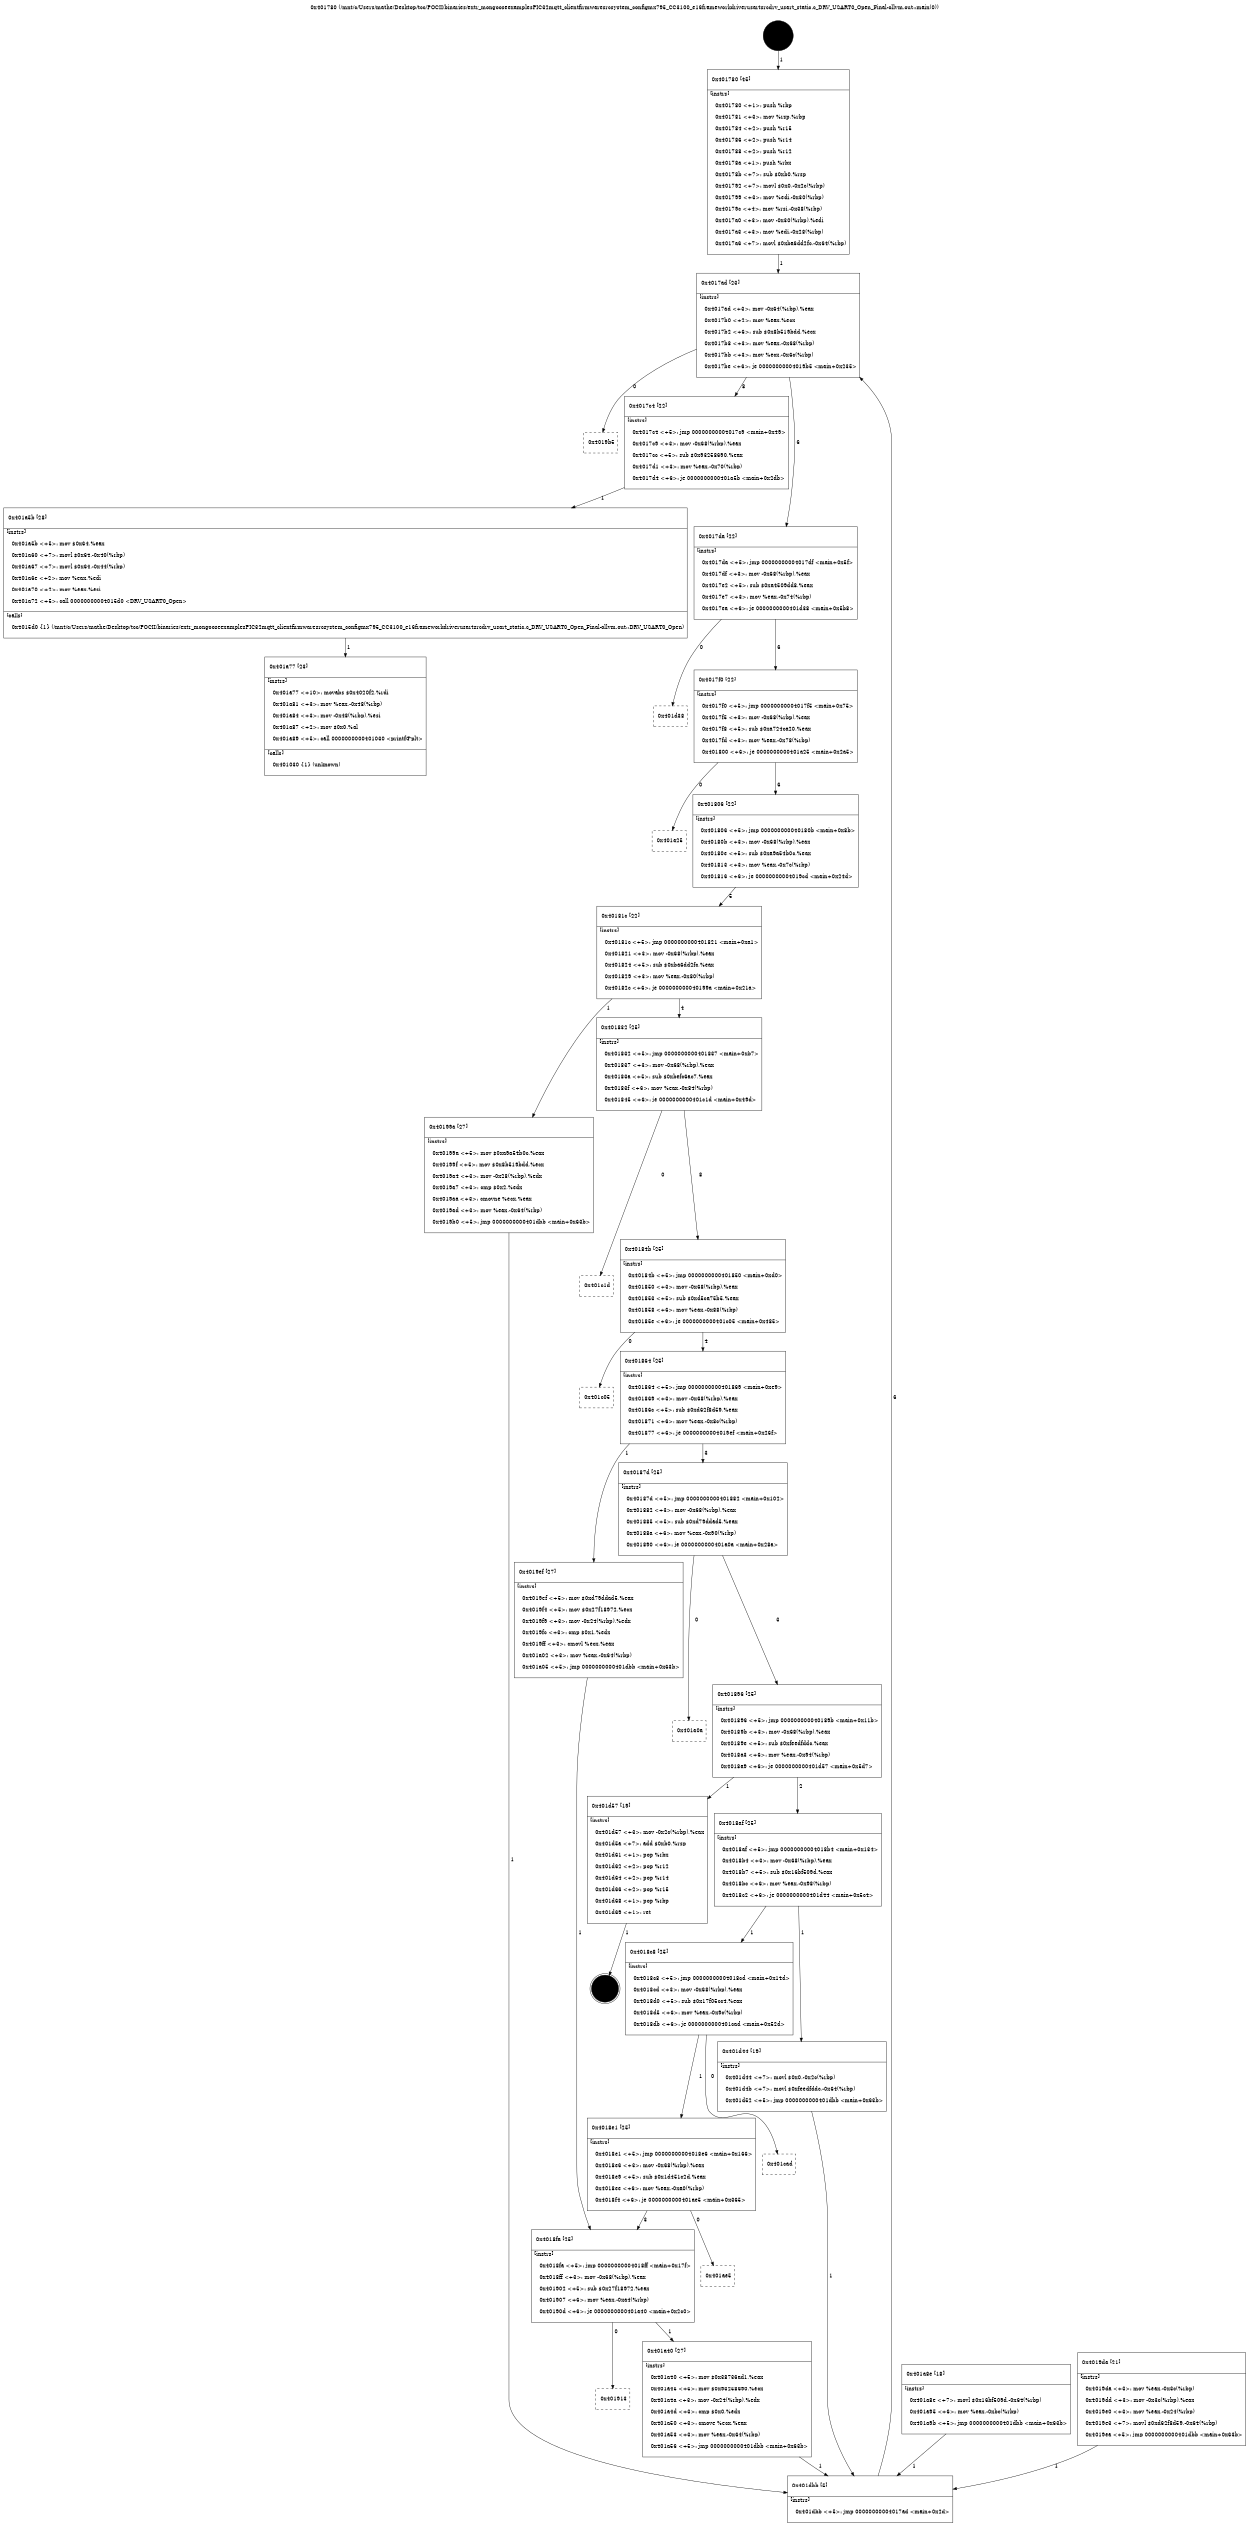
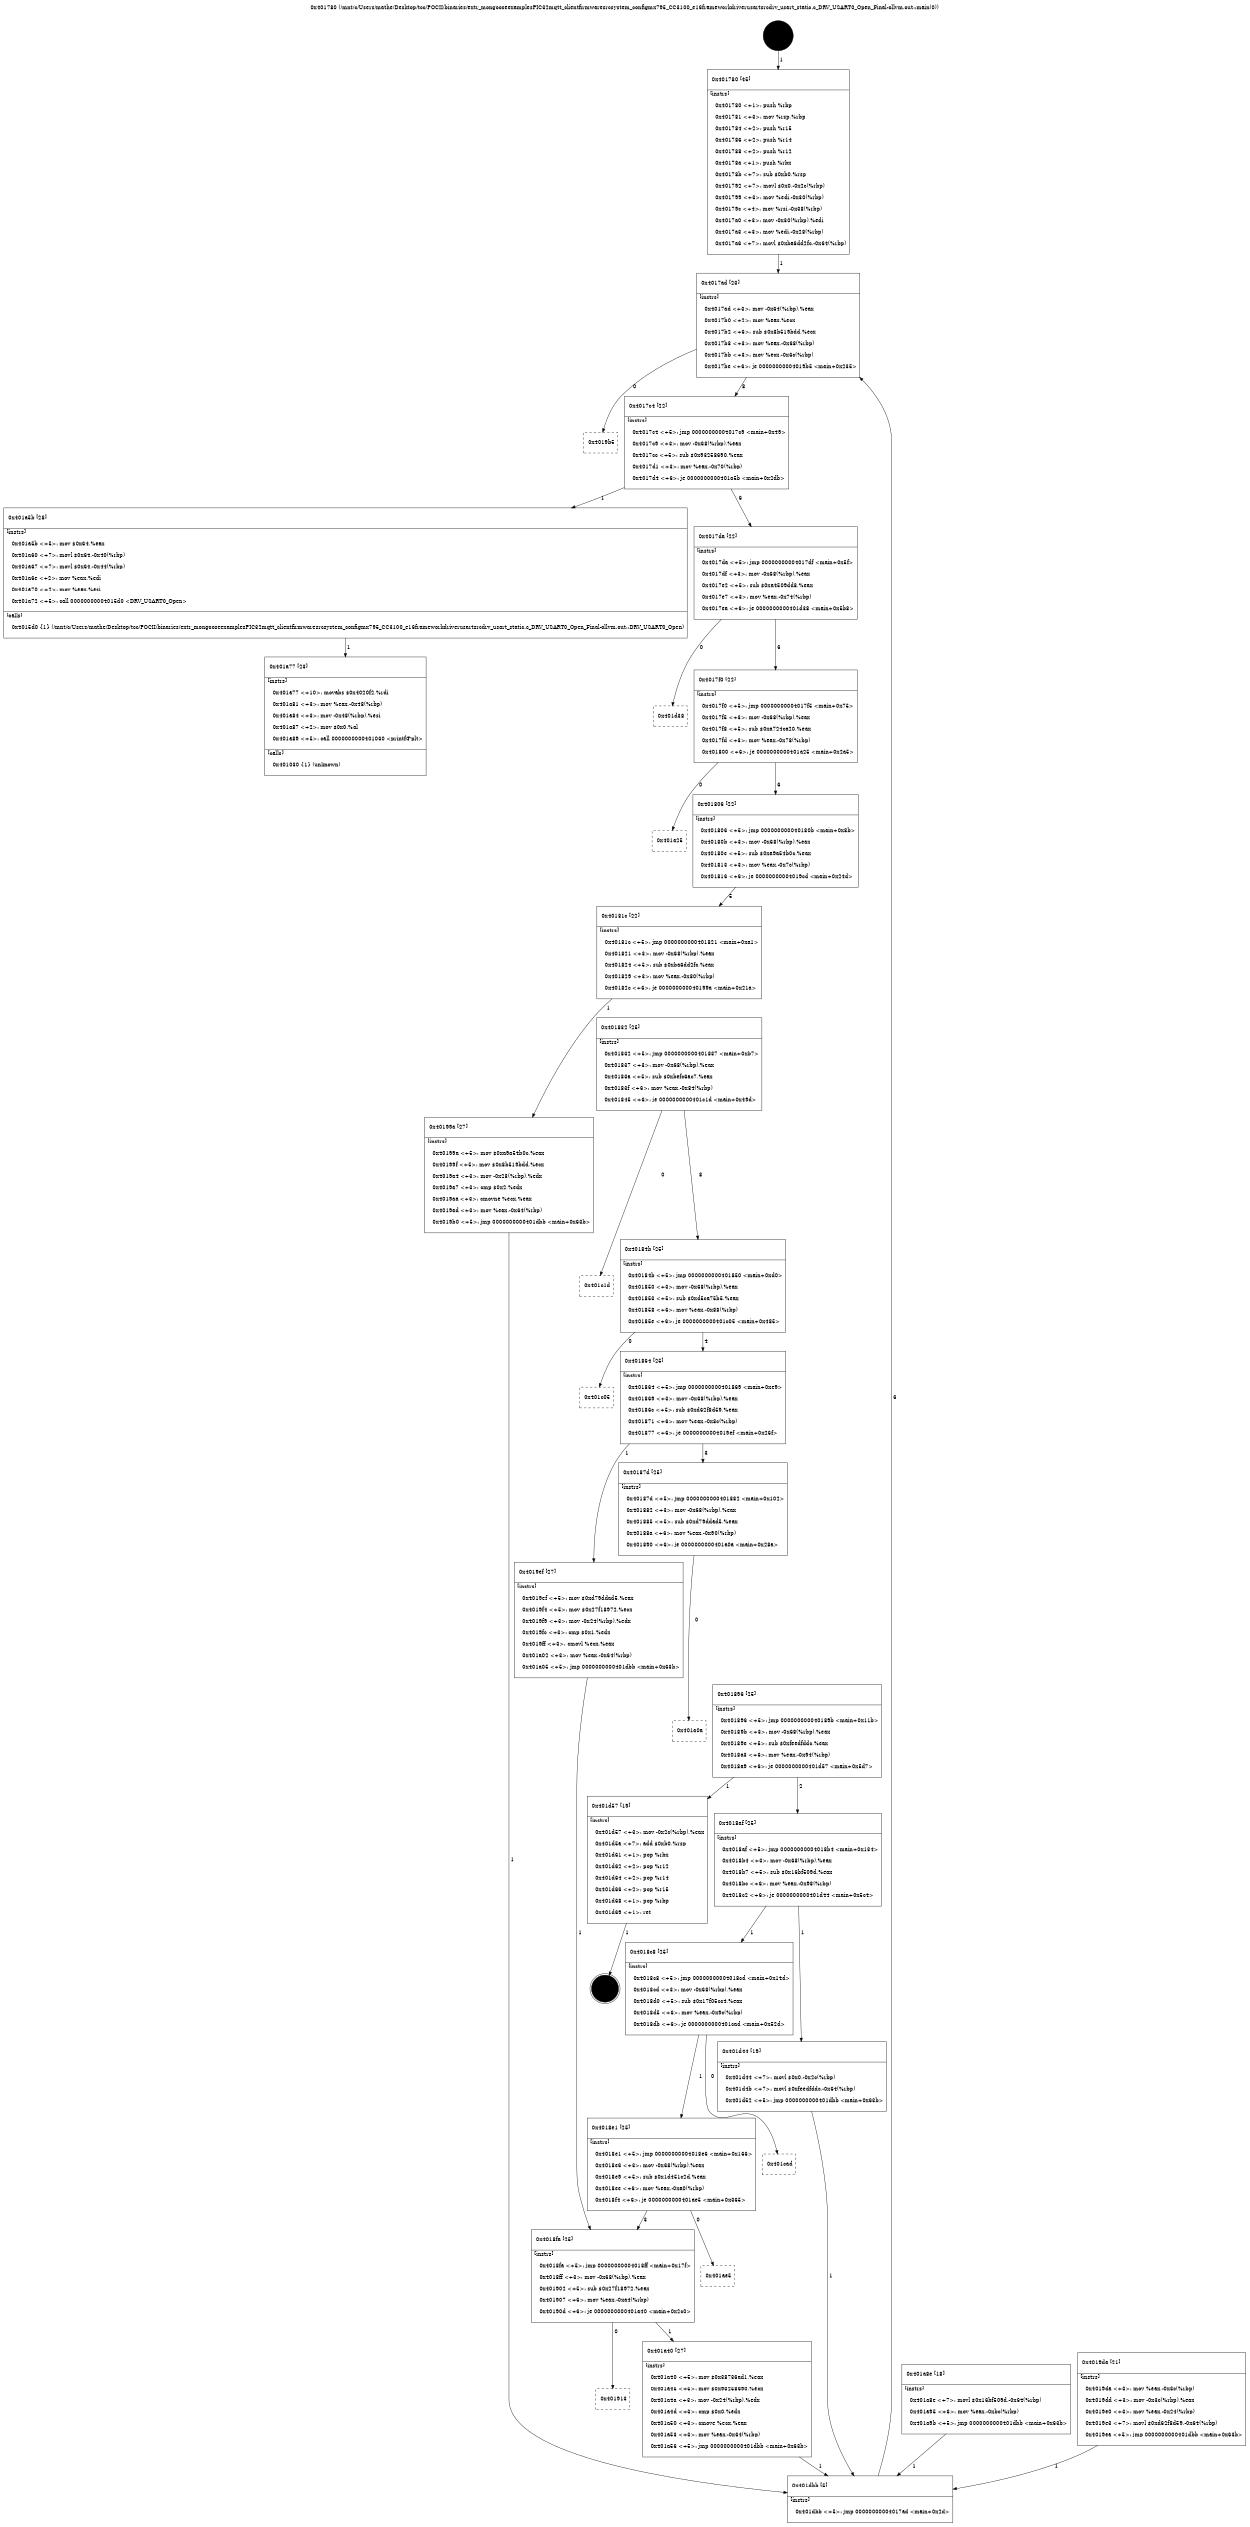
(795, 450) -> (740, 506)
(679, 1006) -> none
(749, 1618) -> none
